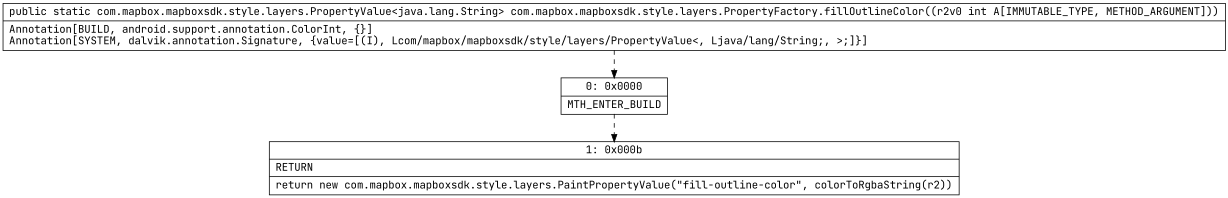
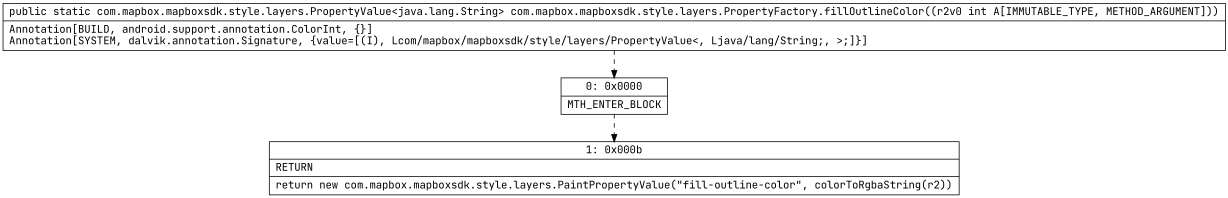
(614, 105) -> (614, 105)
